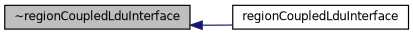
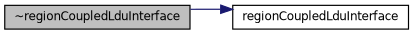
(217, 25) -> (205, 9)
